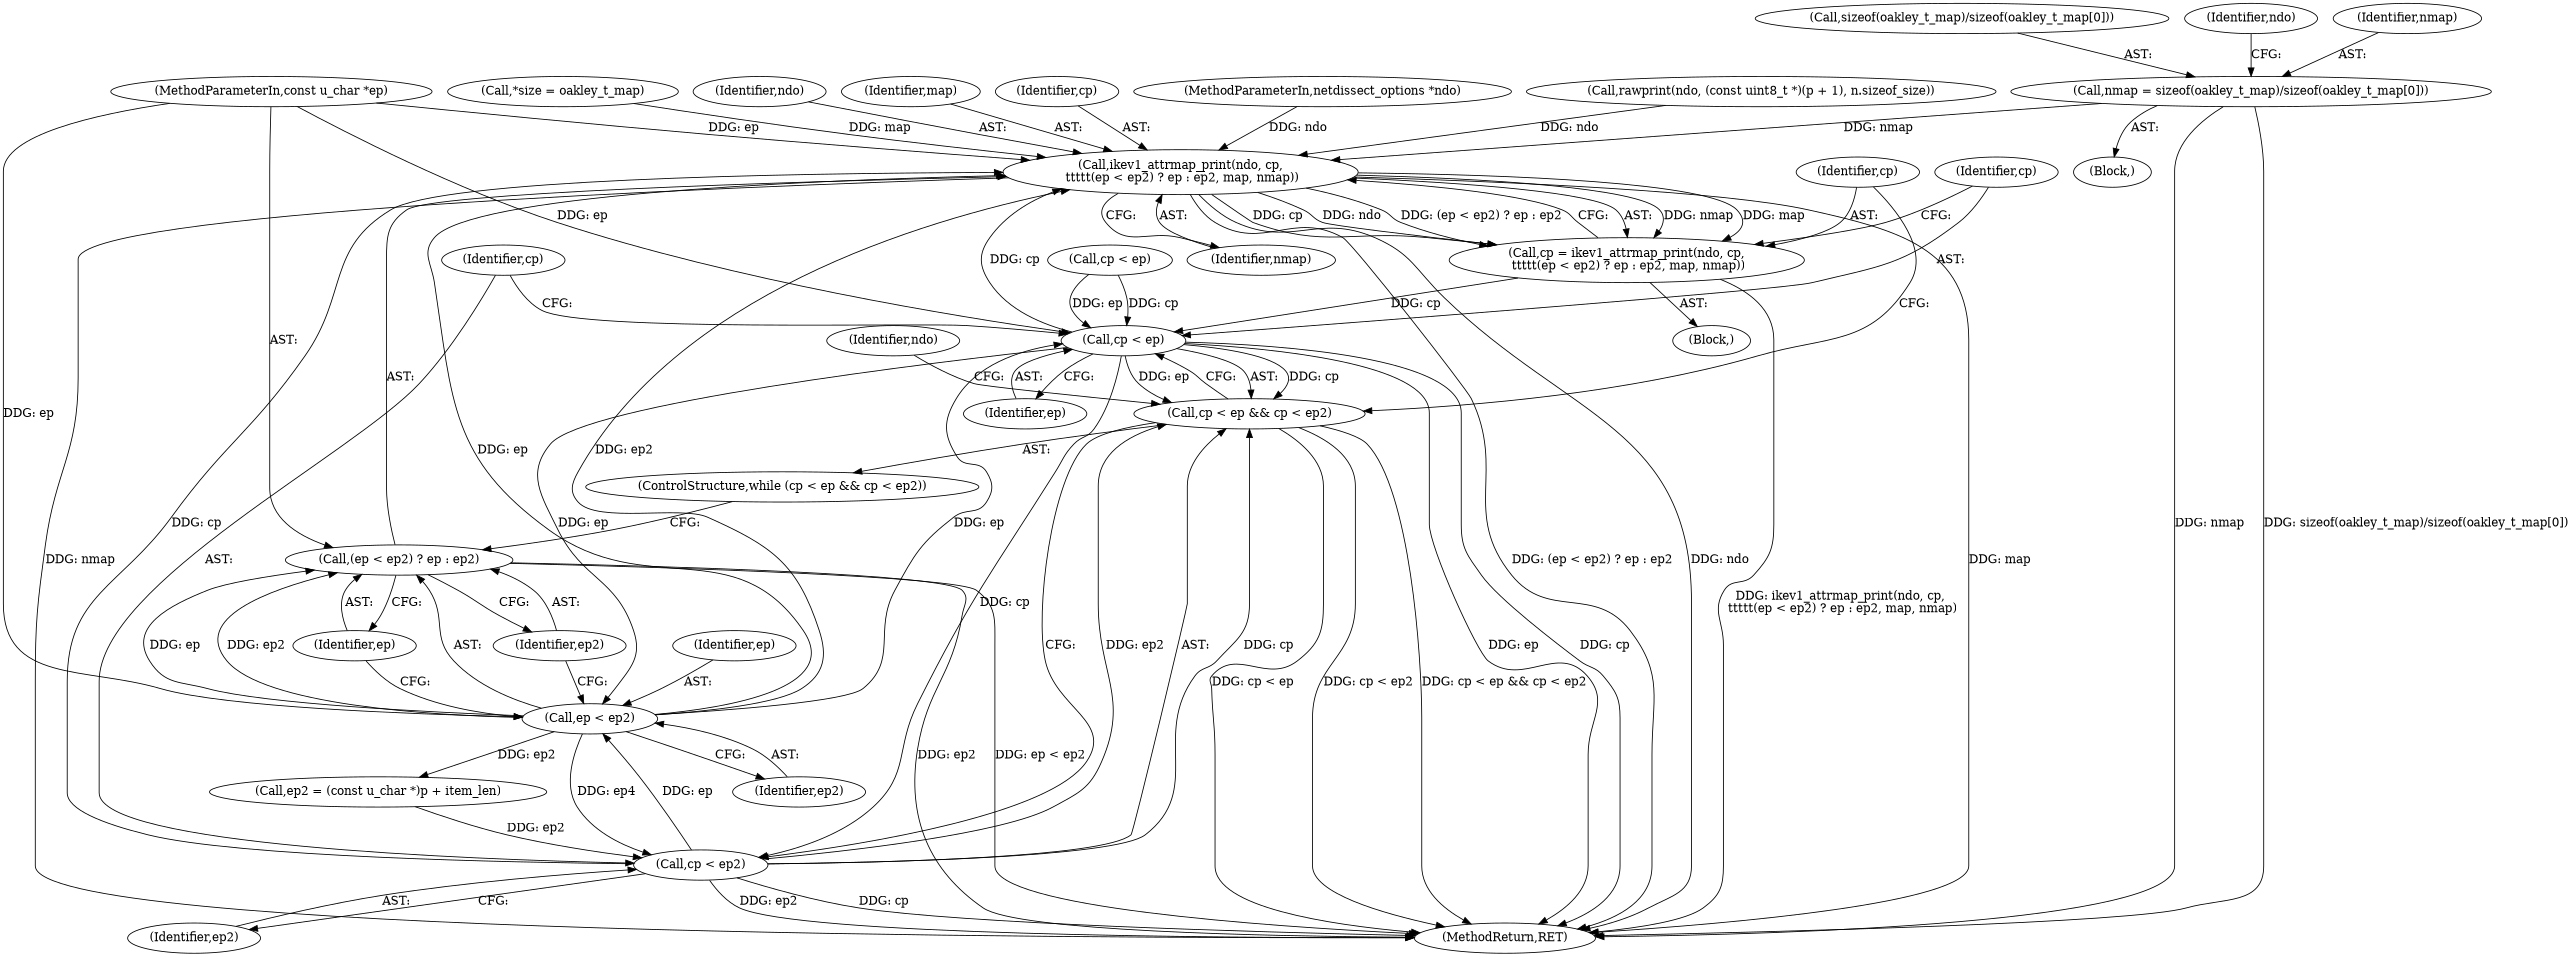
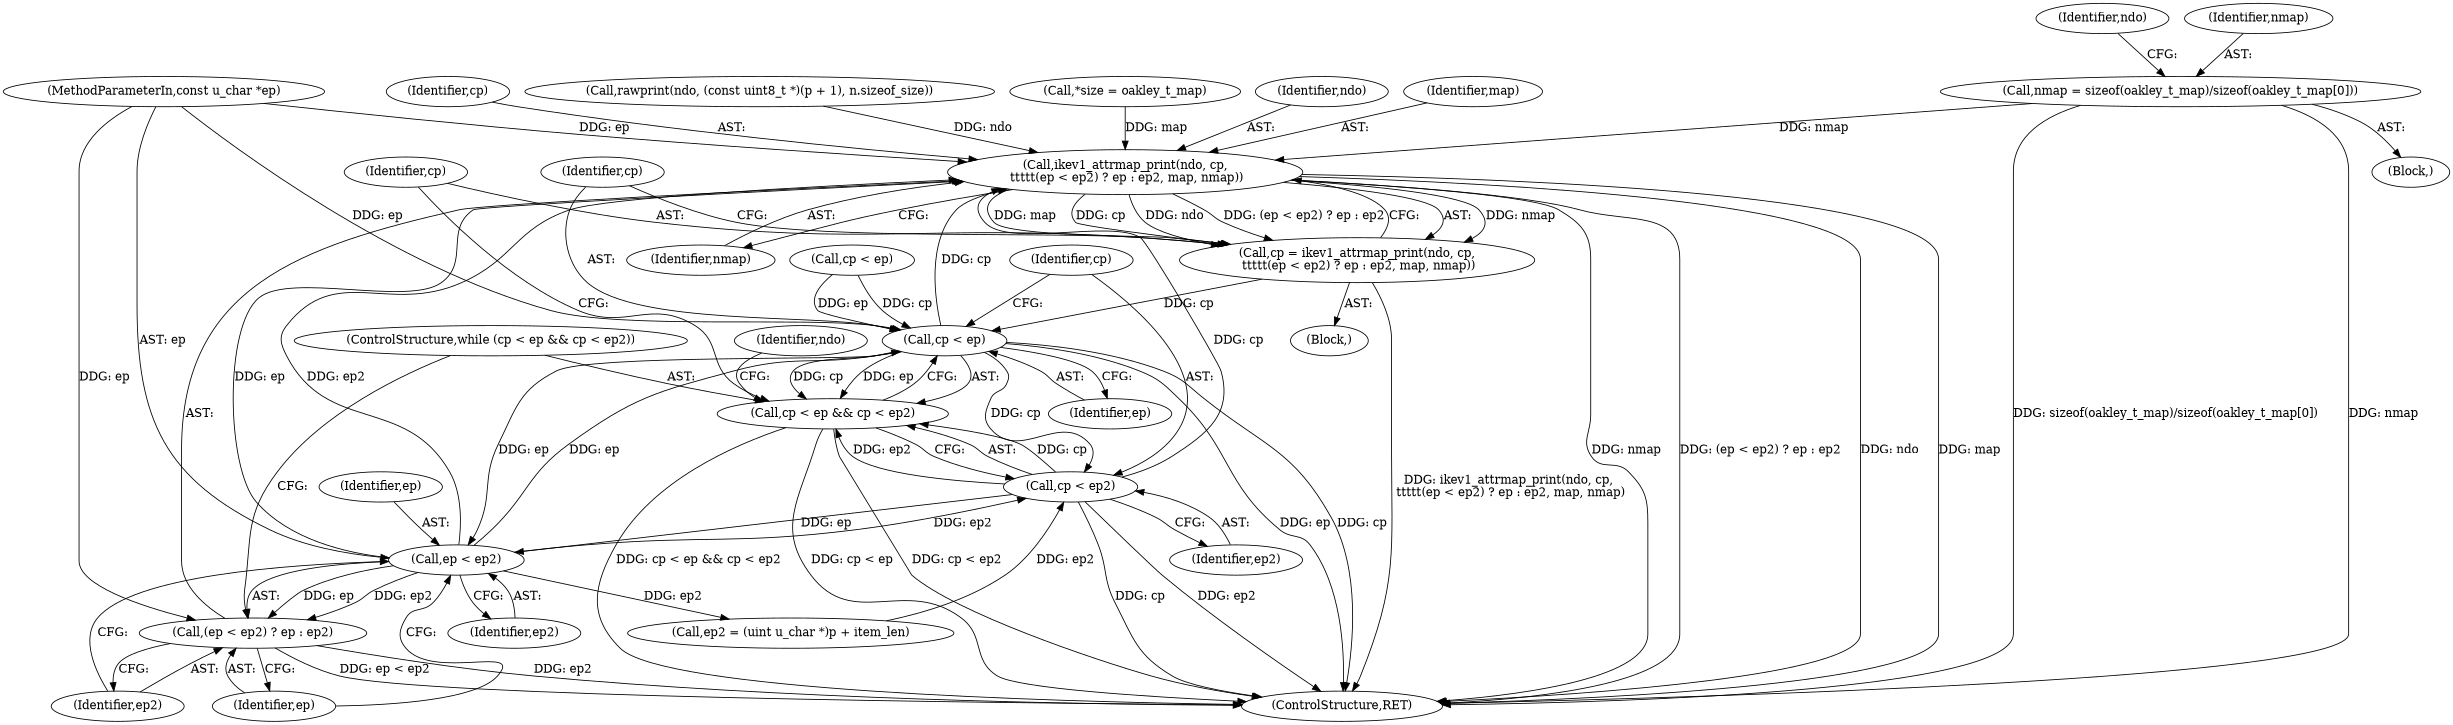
(1962, 18) -> none
(1323, 92) -> none
(286, 341) -> (105, 377)
(29, 414) -> (163, 341)
(1014, 445) -> (650, 380)
(378, 792) -> (791, 633)
(607, 792) -> (963, 523)
(1505, 938) -> (1342, 706)
